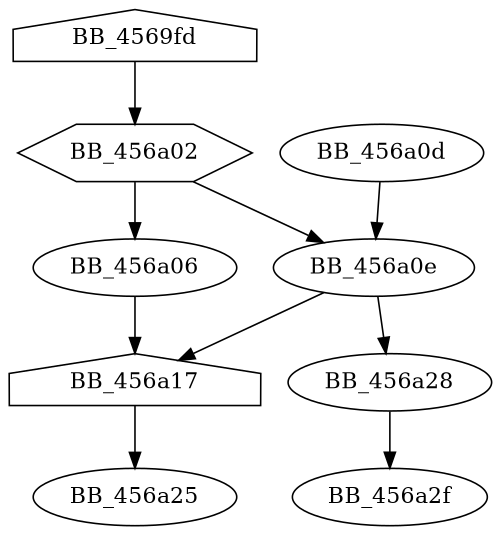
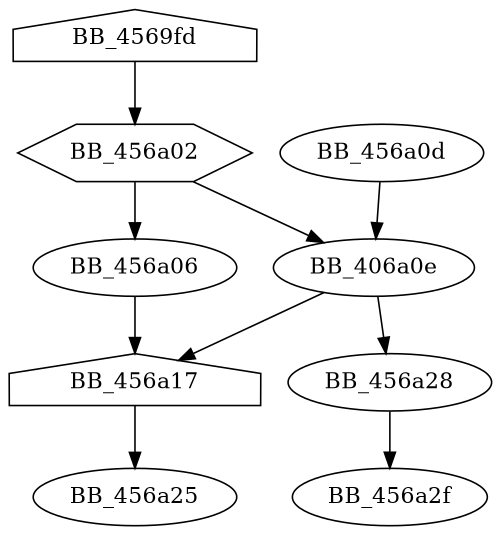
(374, 268) -> (374, 268)
